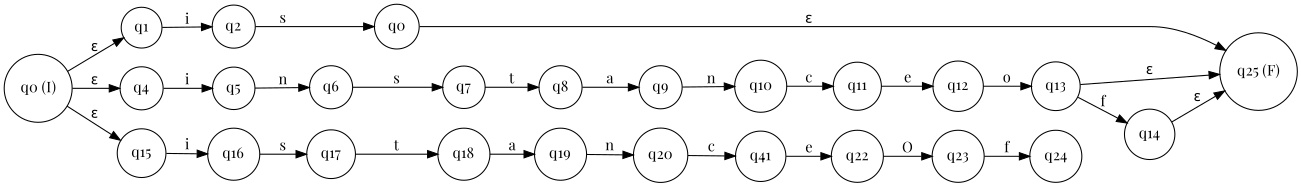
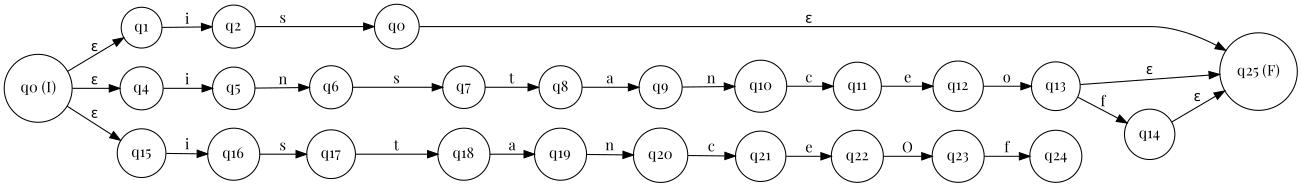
(761, 156) -> (761, 156)
